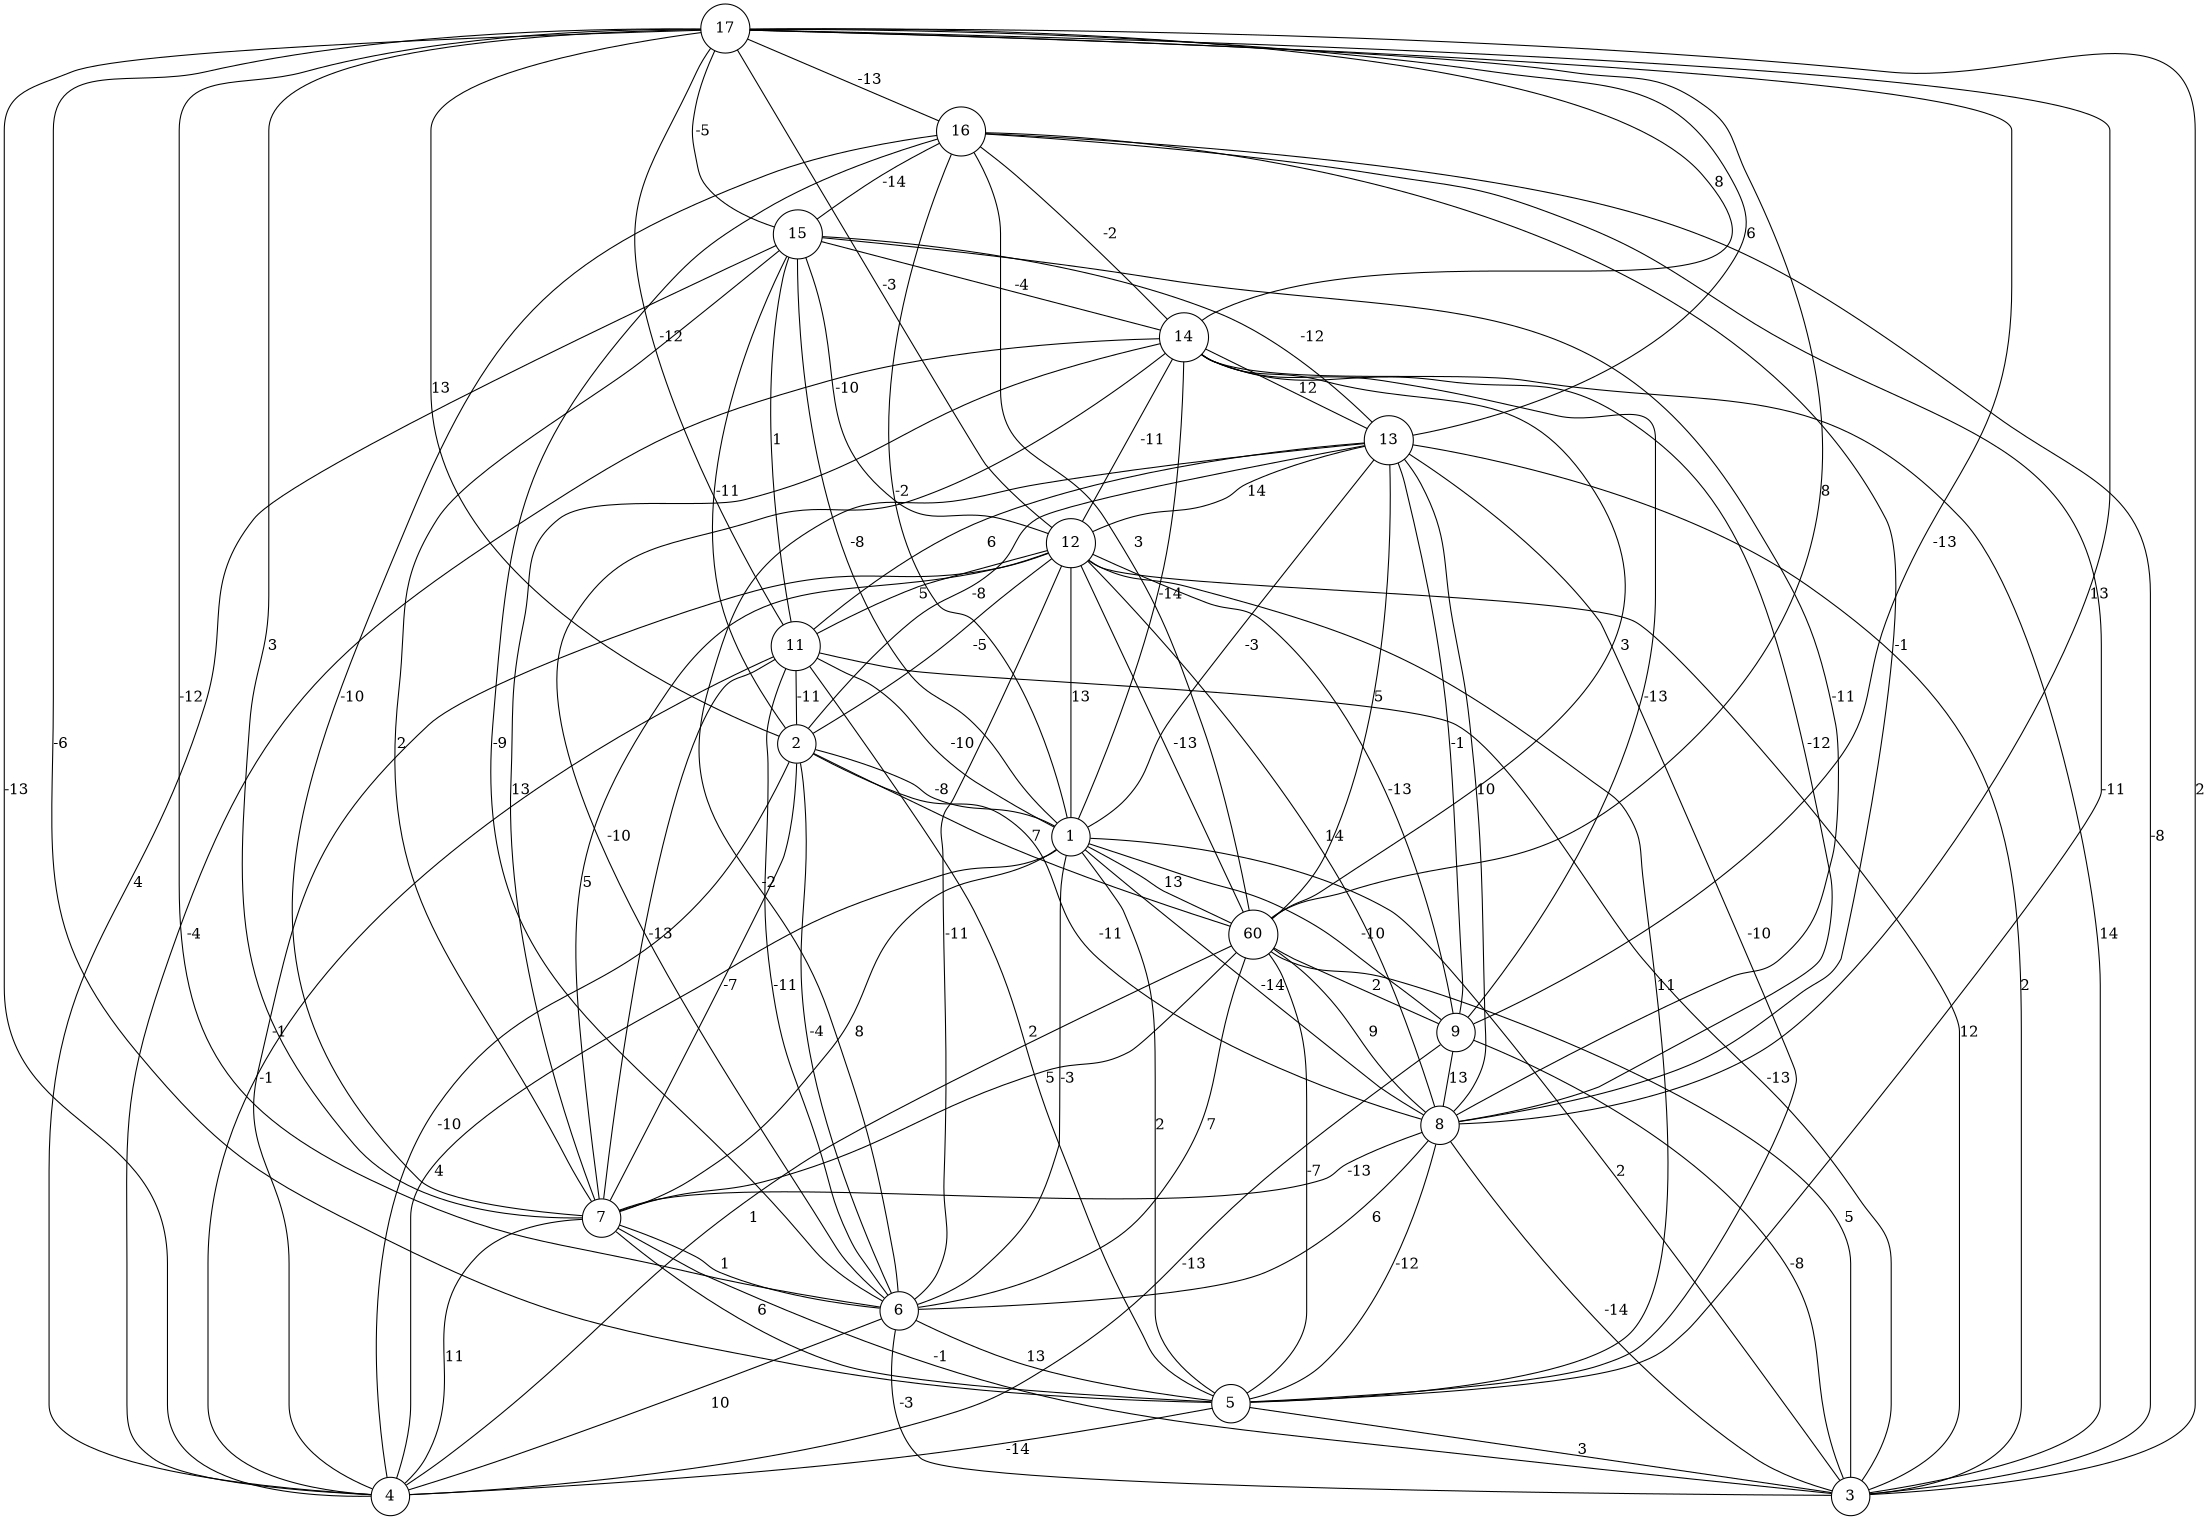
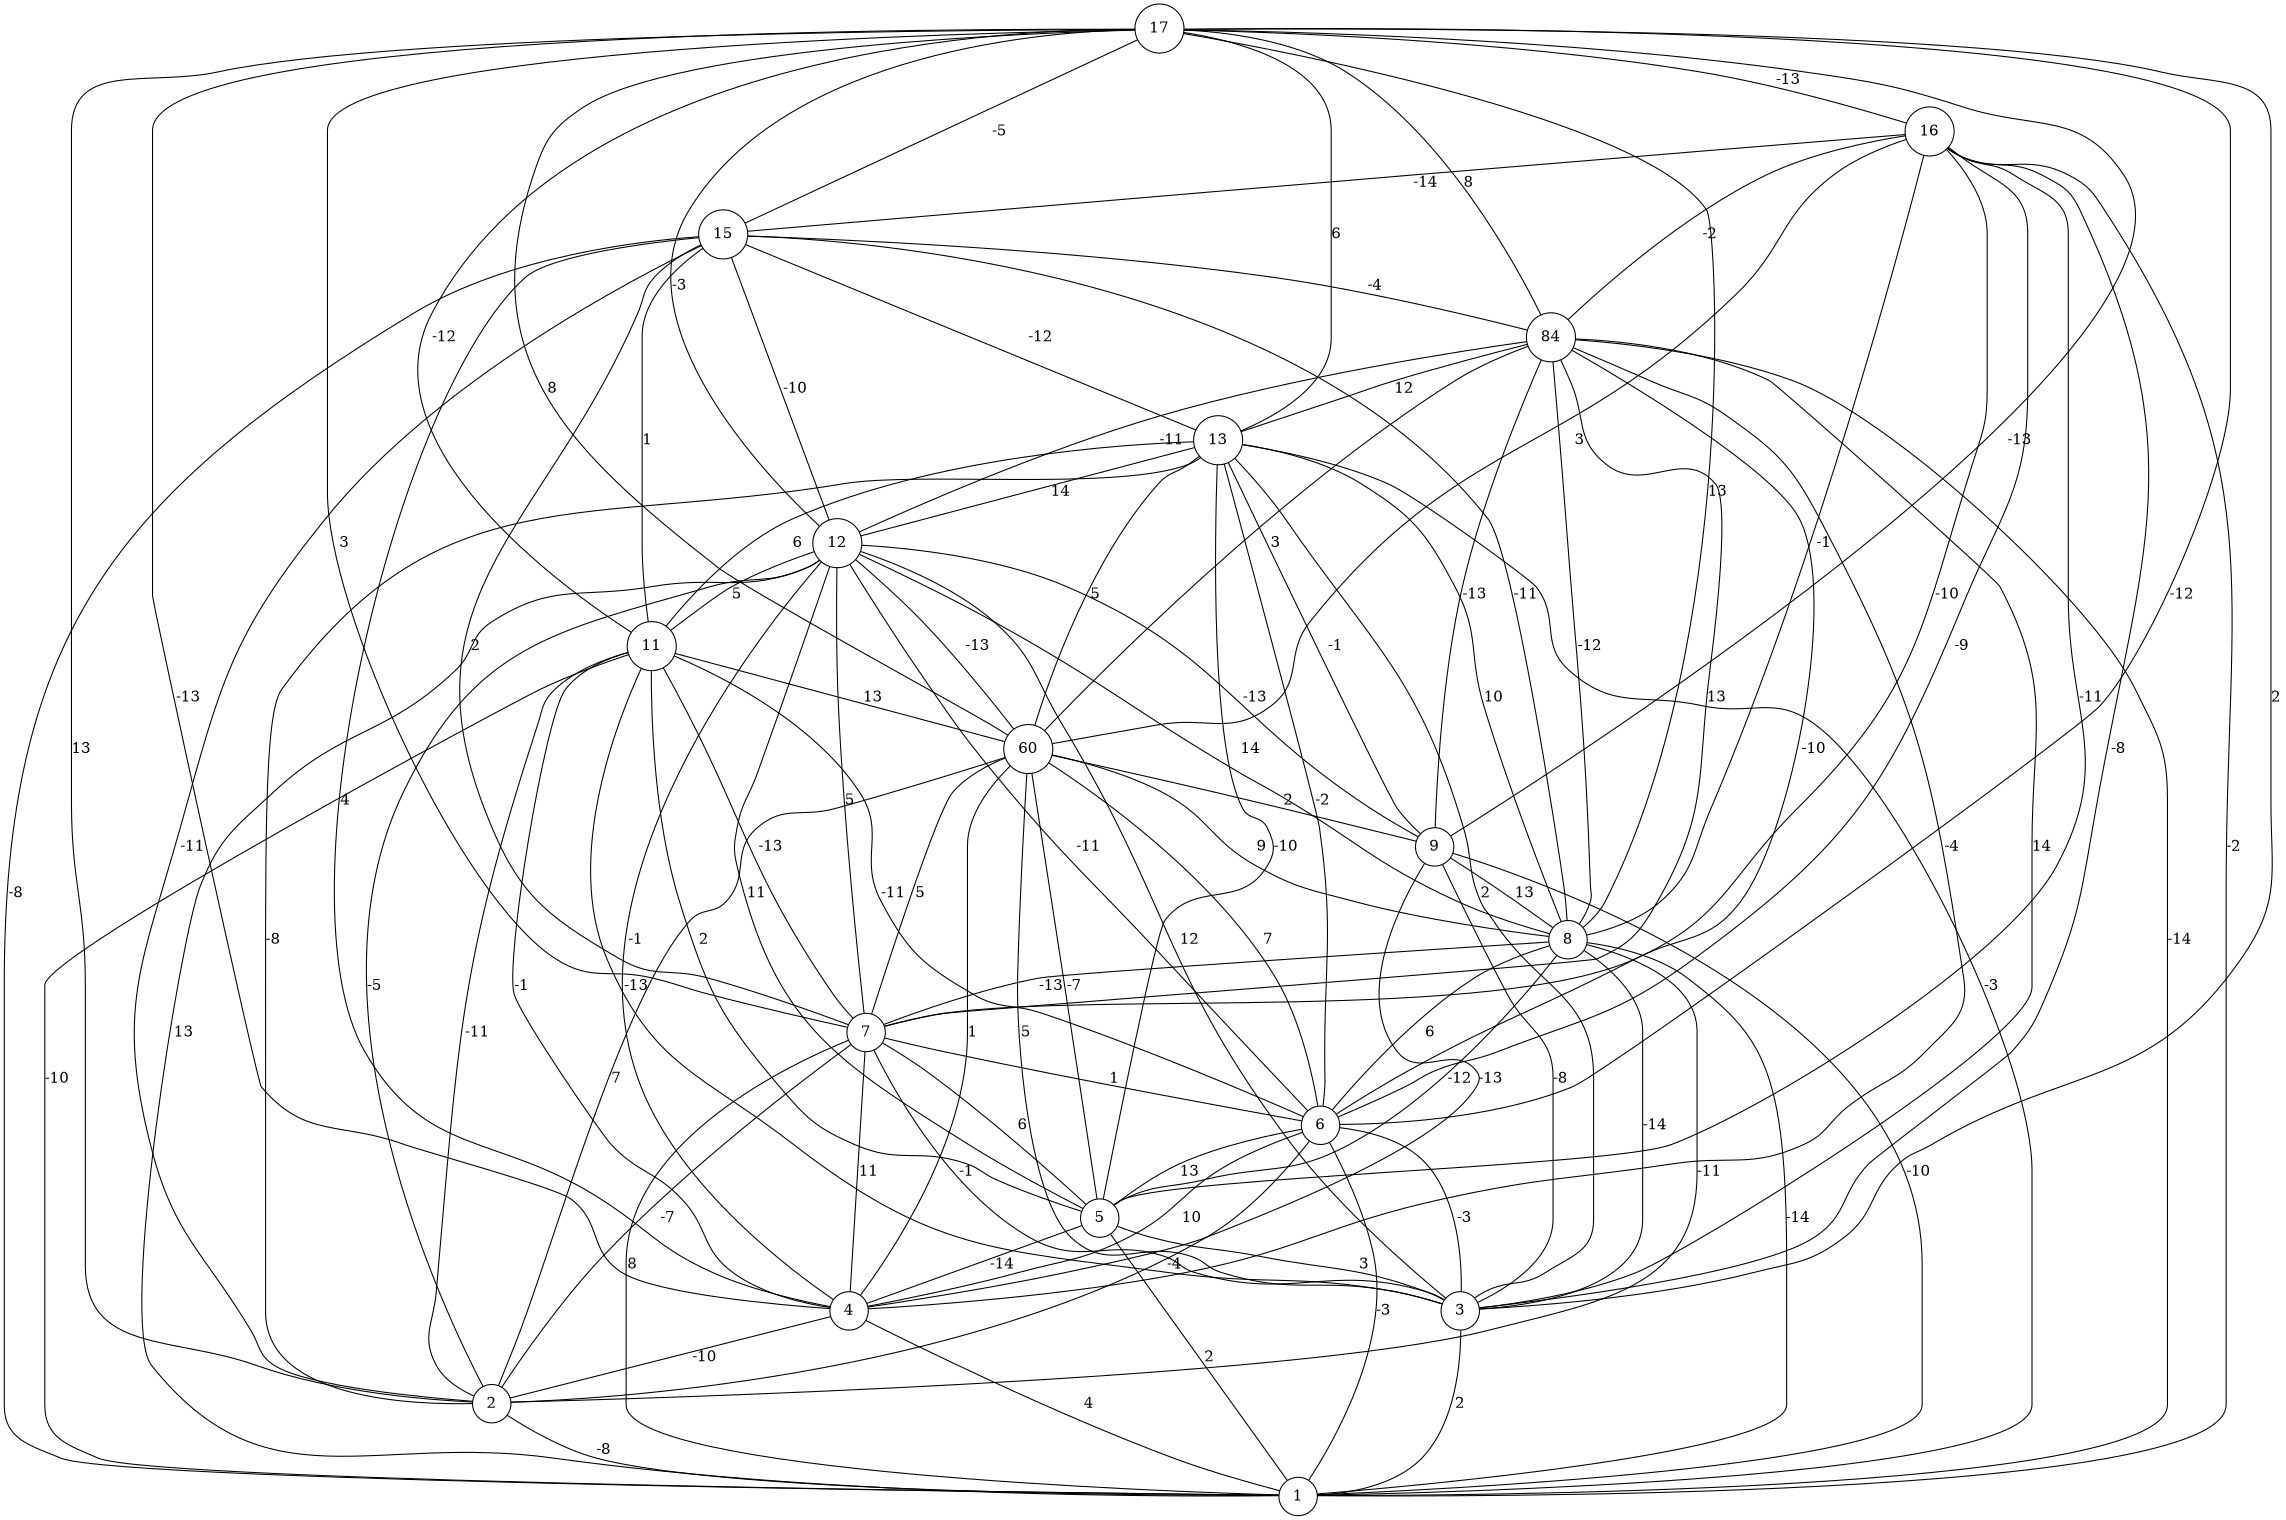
(1184, 337) -> (1551, 337)
(52, 843) -> none
(1158, 888) -> (848, 700)
